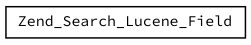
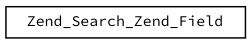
(126, 22) -> (126, 22)
